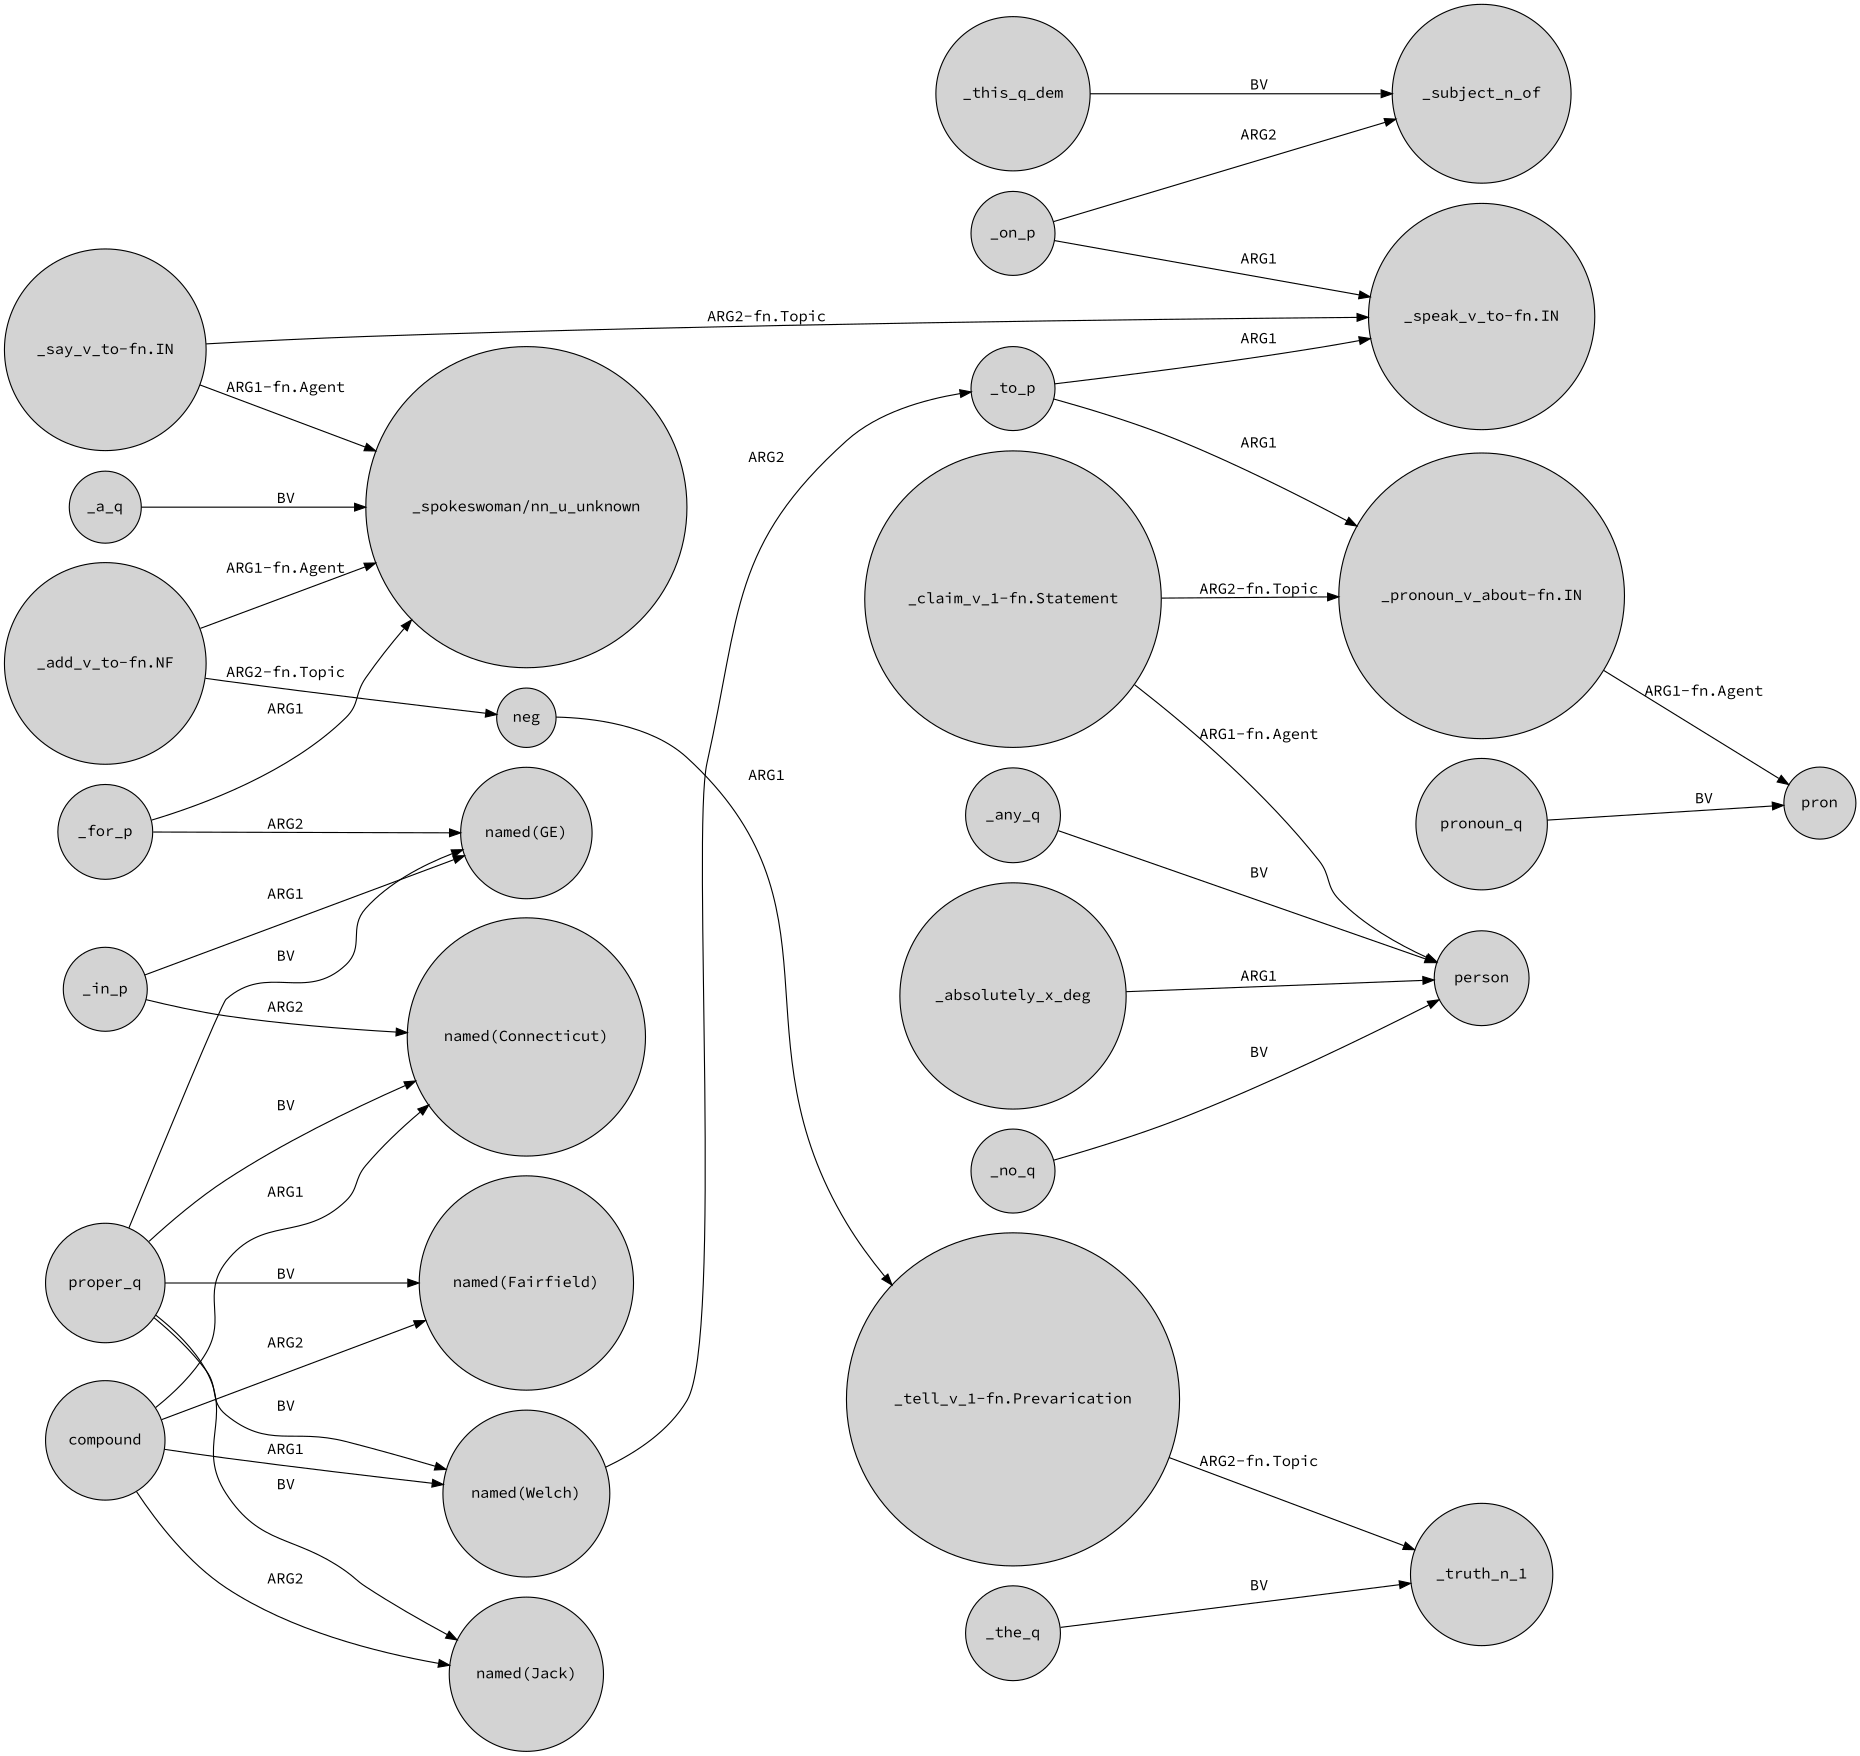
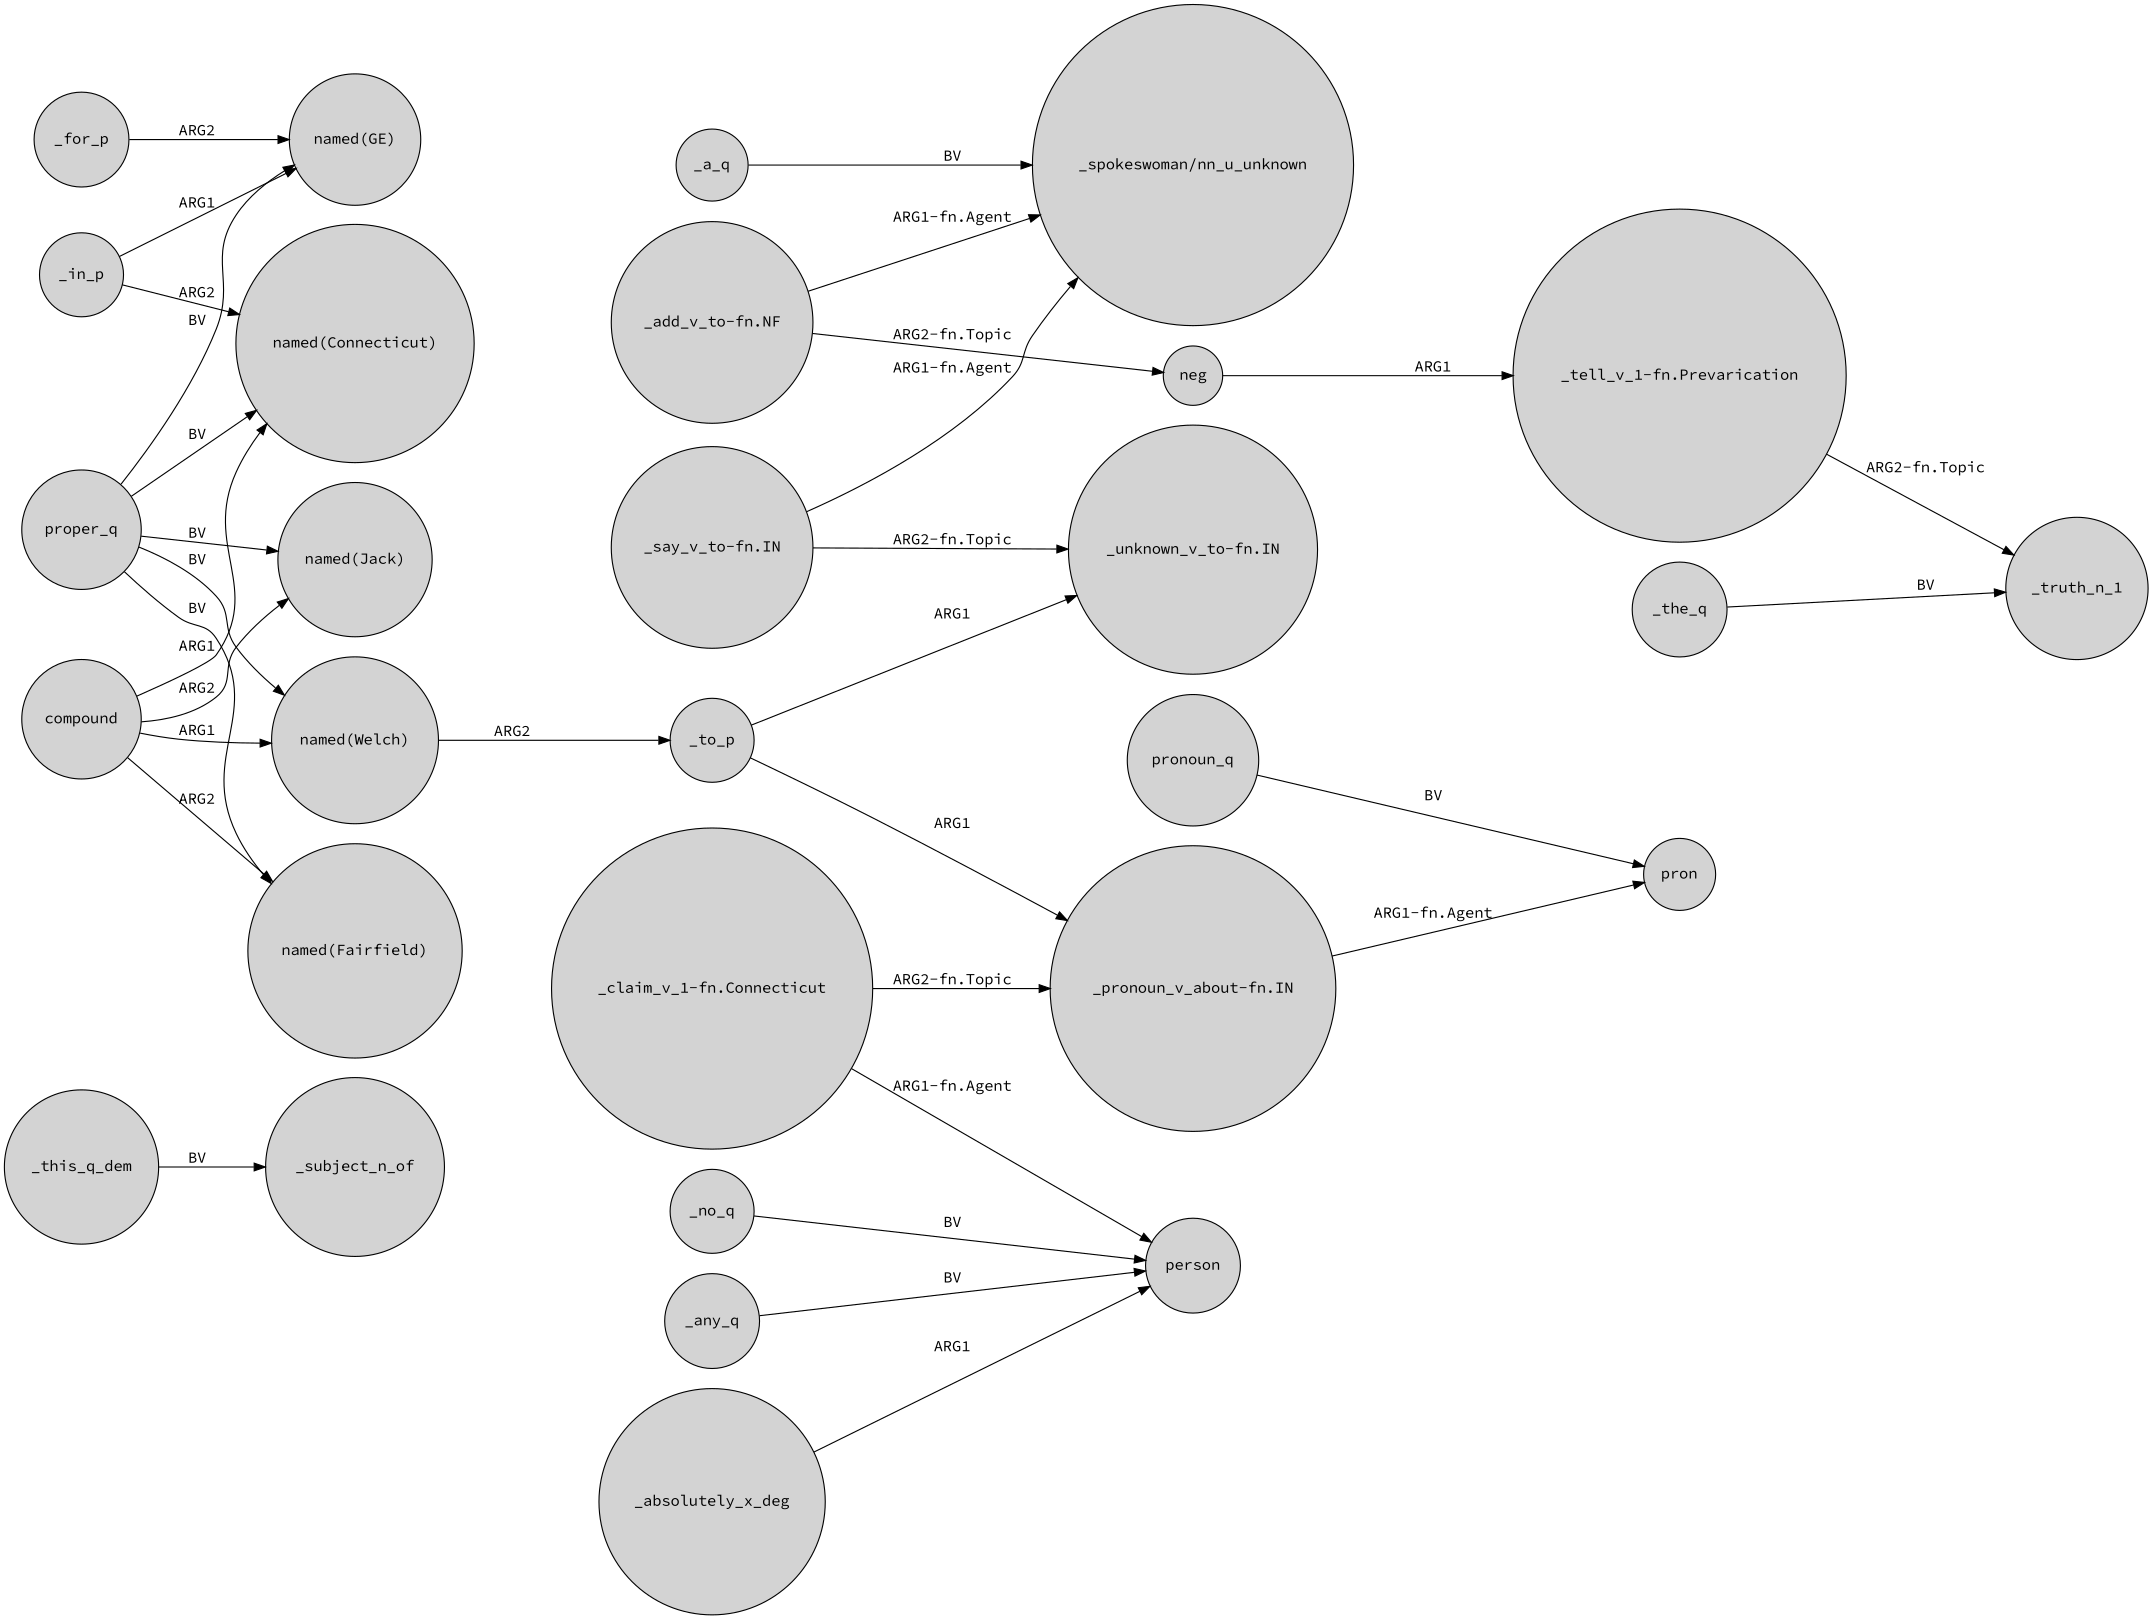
(1013, 233) -> none
(1482, 317) -> (1193, 550)
(1013, 599) -> (712, 989)
(301, 753) -> none
